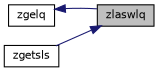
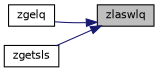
(81, 8) -> (70, 23)
